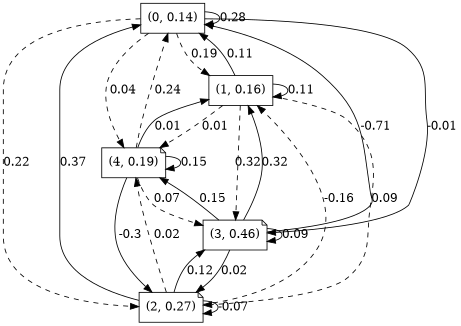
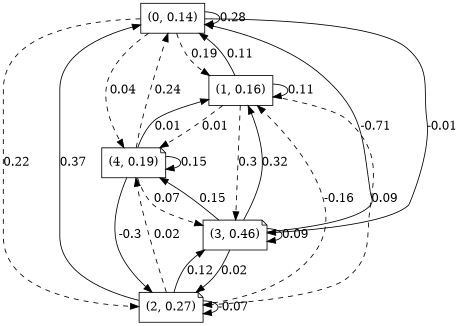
(248, 163) -> (248, 163)
